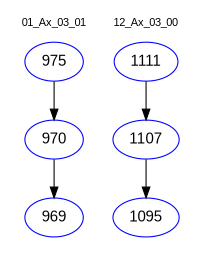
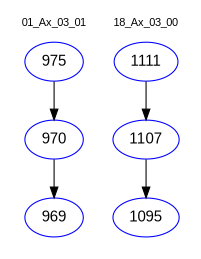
(146, 23) -> (146, 23)
